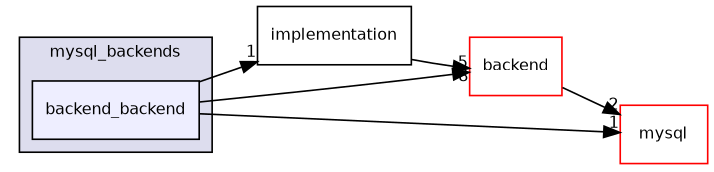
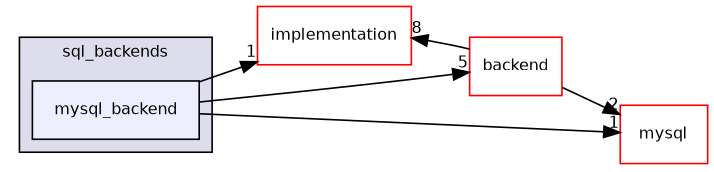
(334, 36) -> (334, 36)
(116, 53) -> (116, 53)
(432, 63) -> (449, 45)
(116, 110) -> (116, 110)
